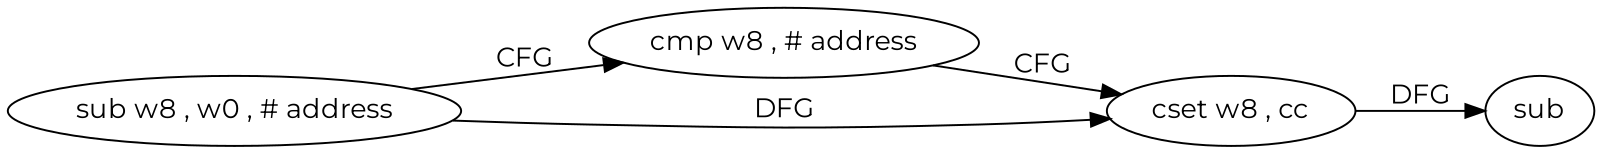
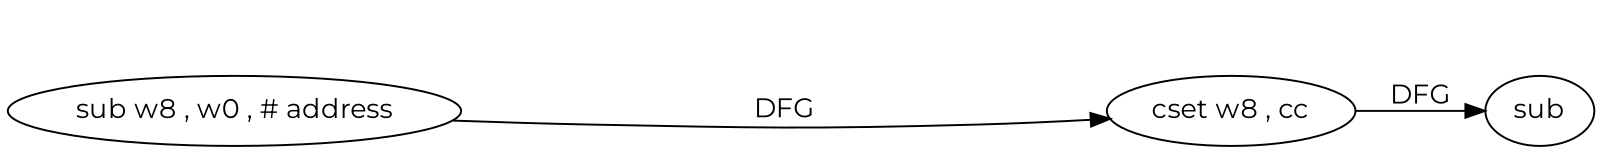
(784, 43) -> none
